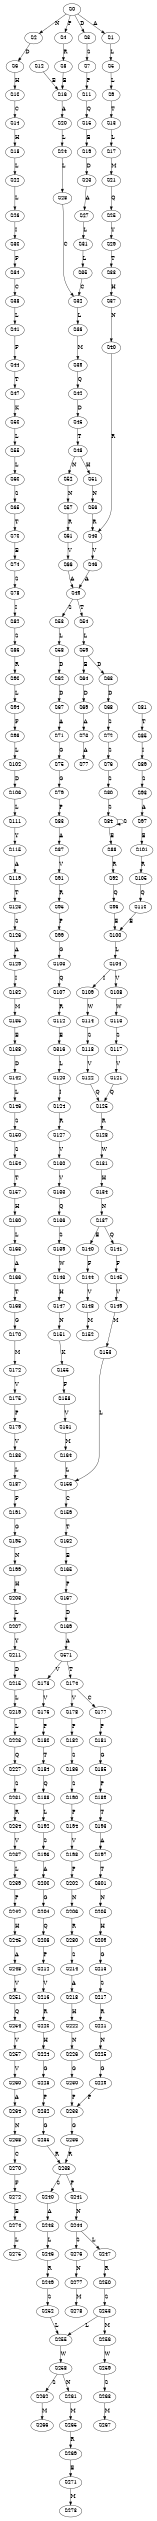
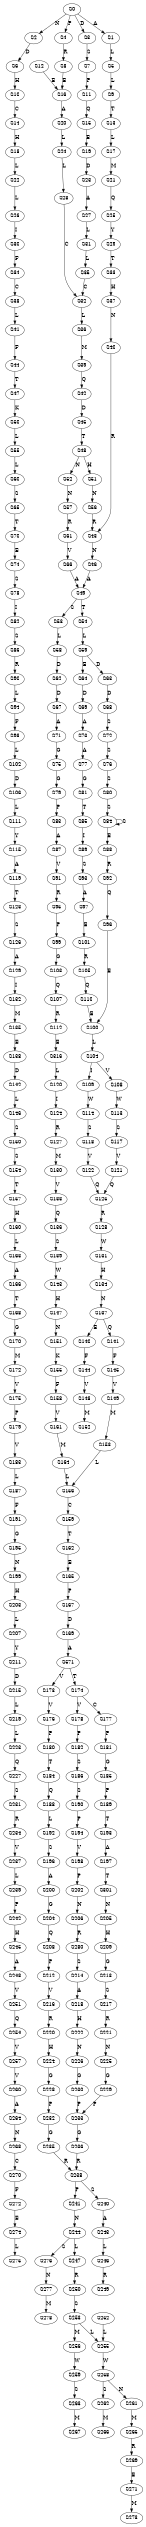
(94, 551) -> (94, 551)
none -> (83, 777)
(61, 1150) -> (58, 1157)
(48, 2296) -> none
